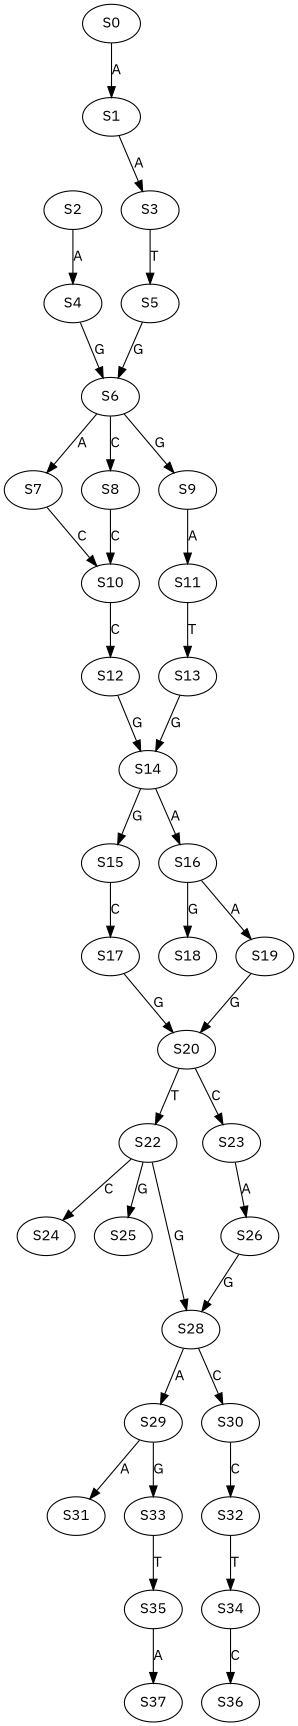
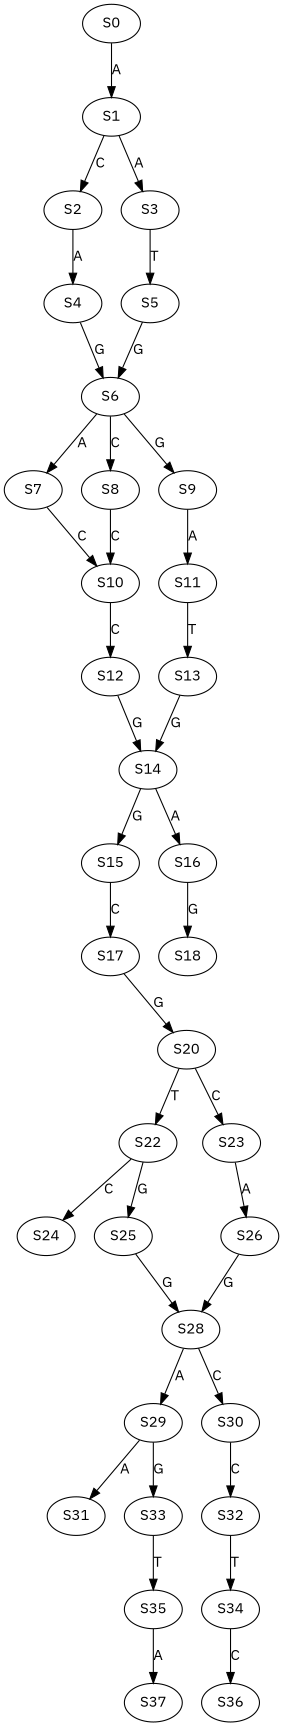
none -> (94, 159)
(265, 956) -> none
(168, 1231) -> (154, 1279)
